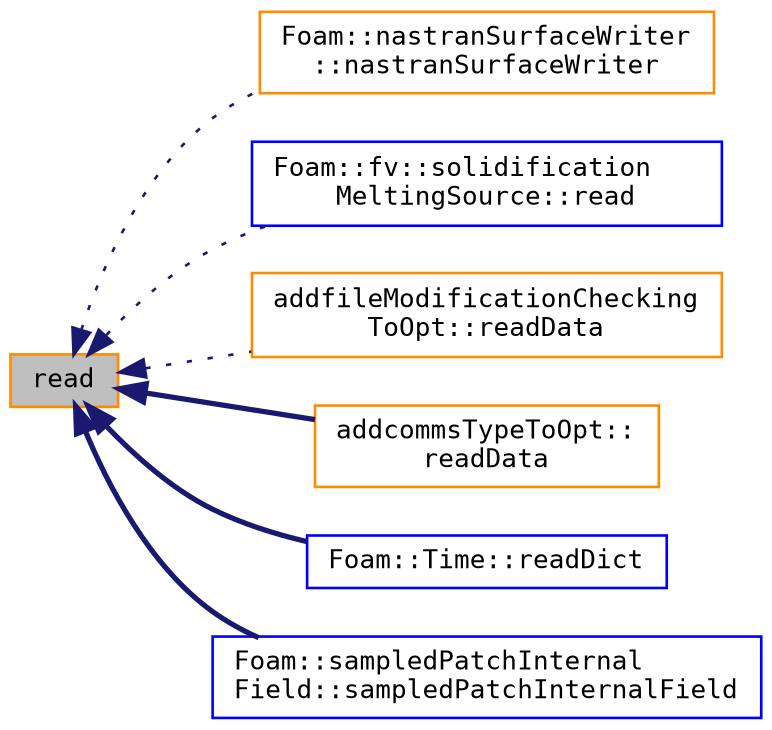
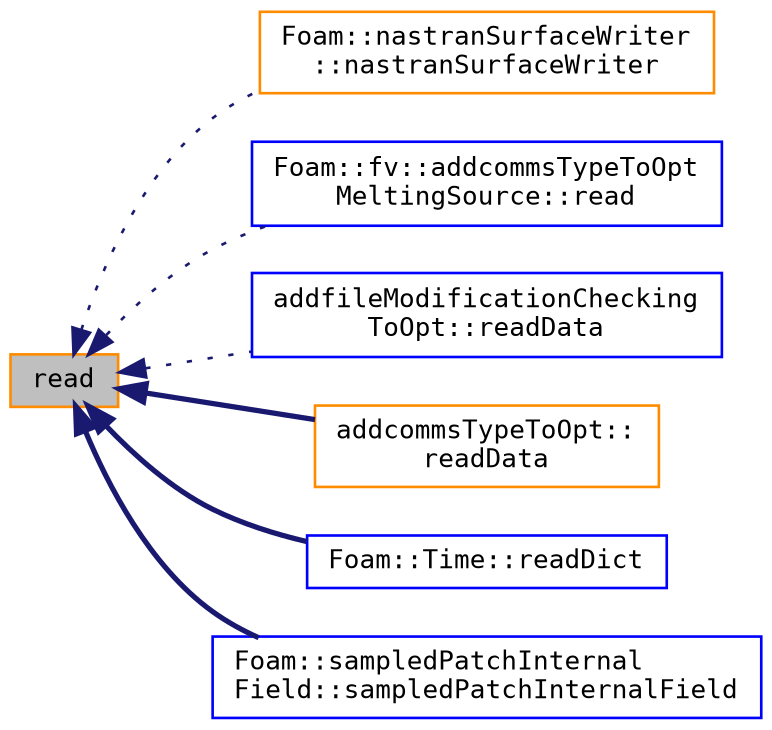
(487, 184) -> (487, 184)
(487, 315) -> (487, 315)
